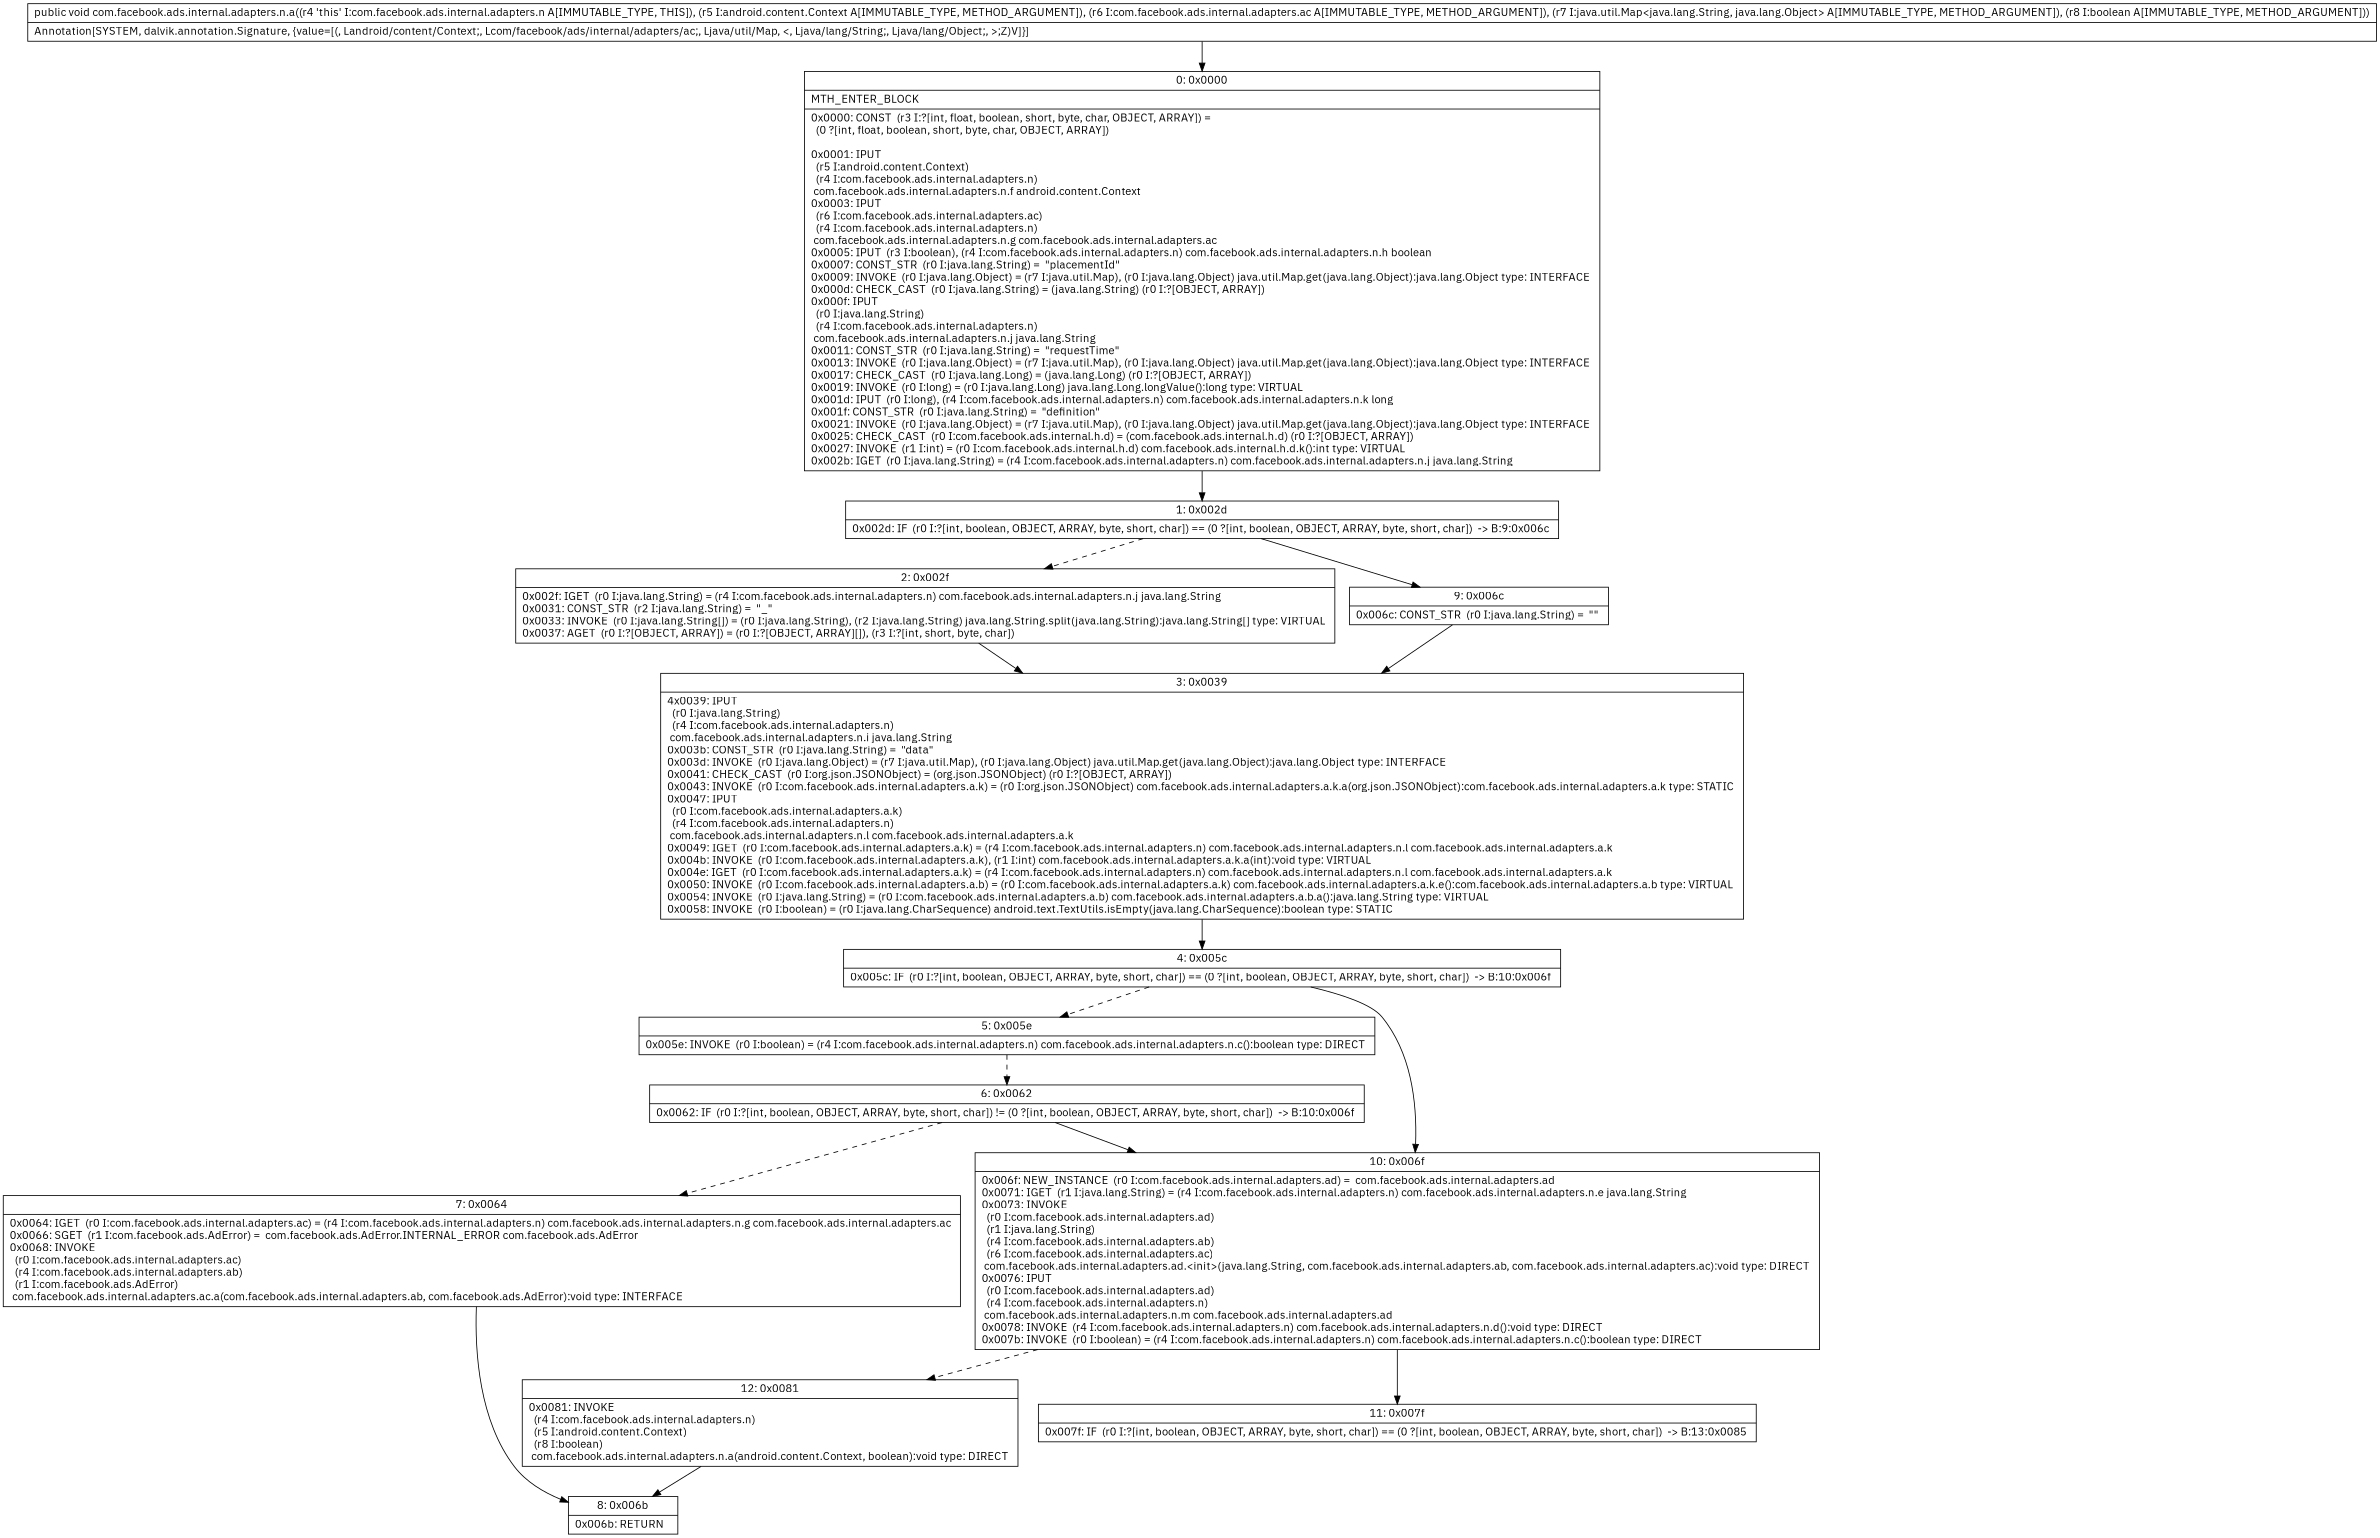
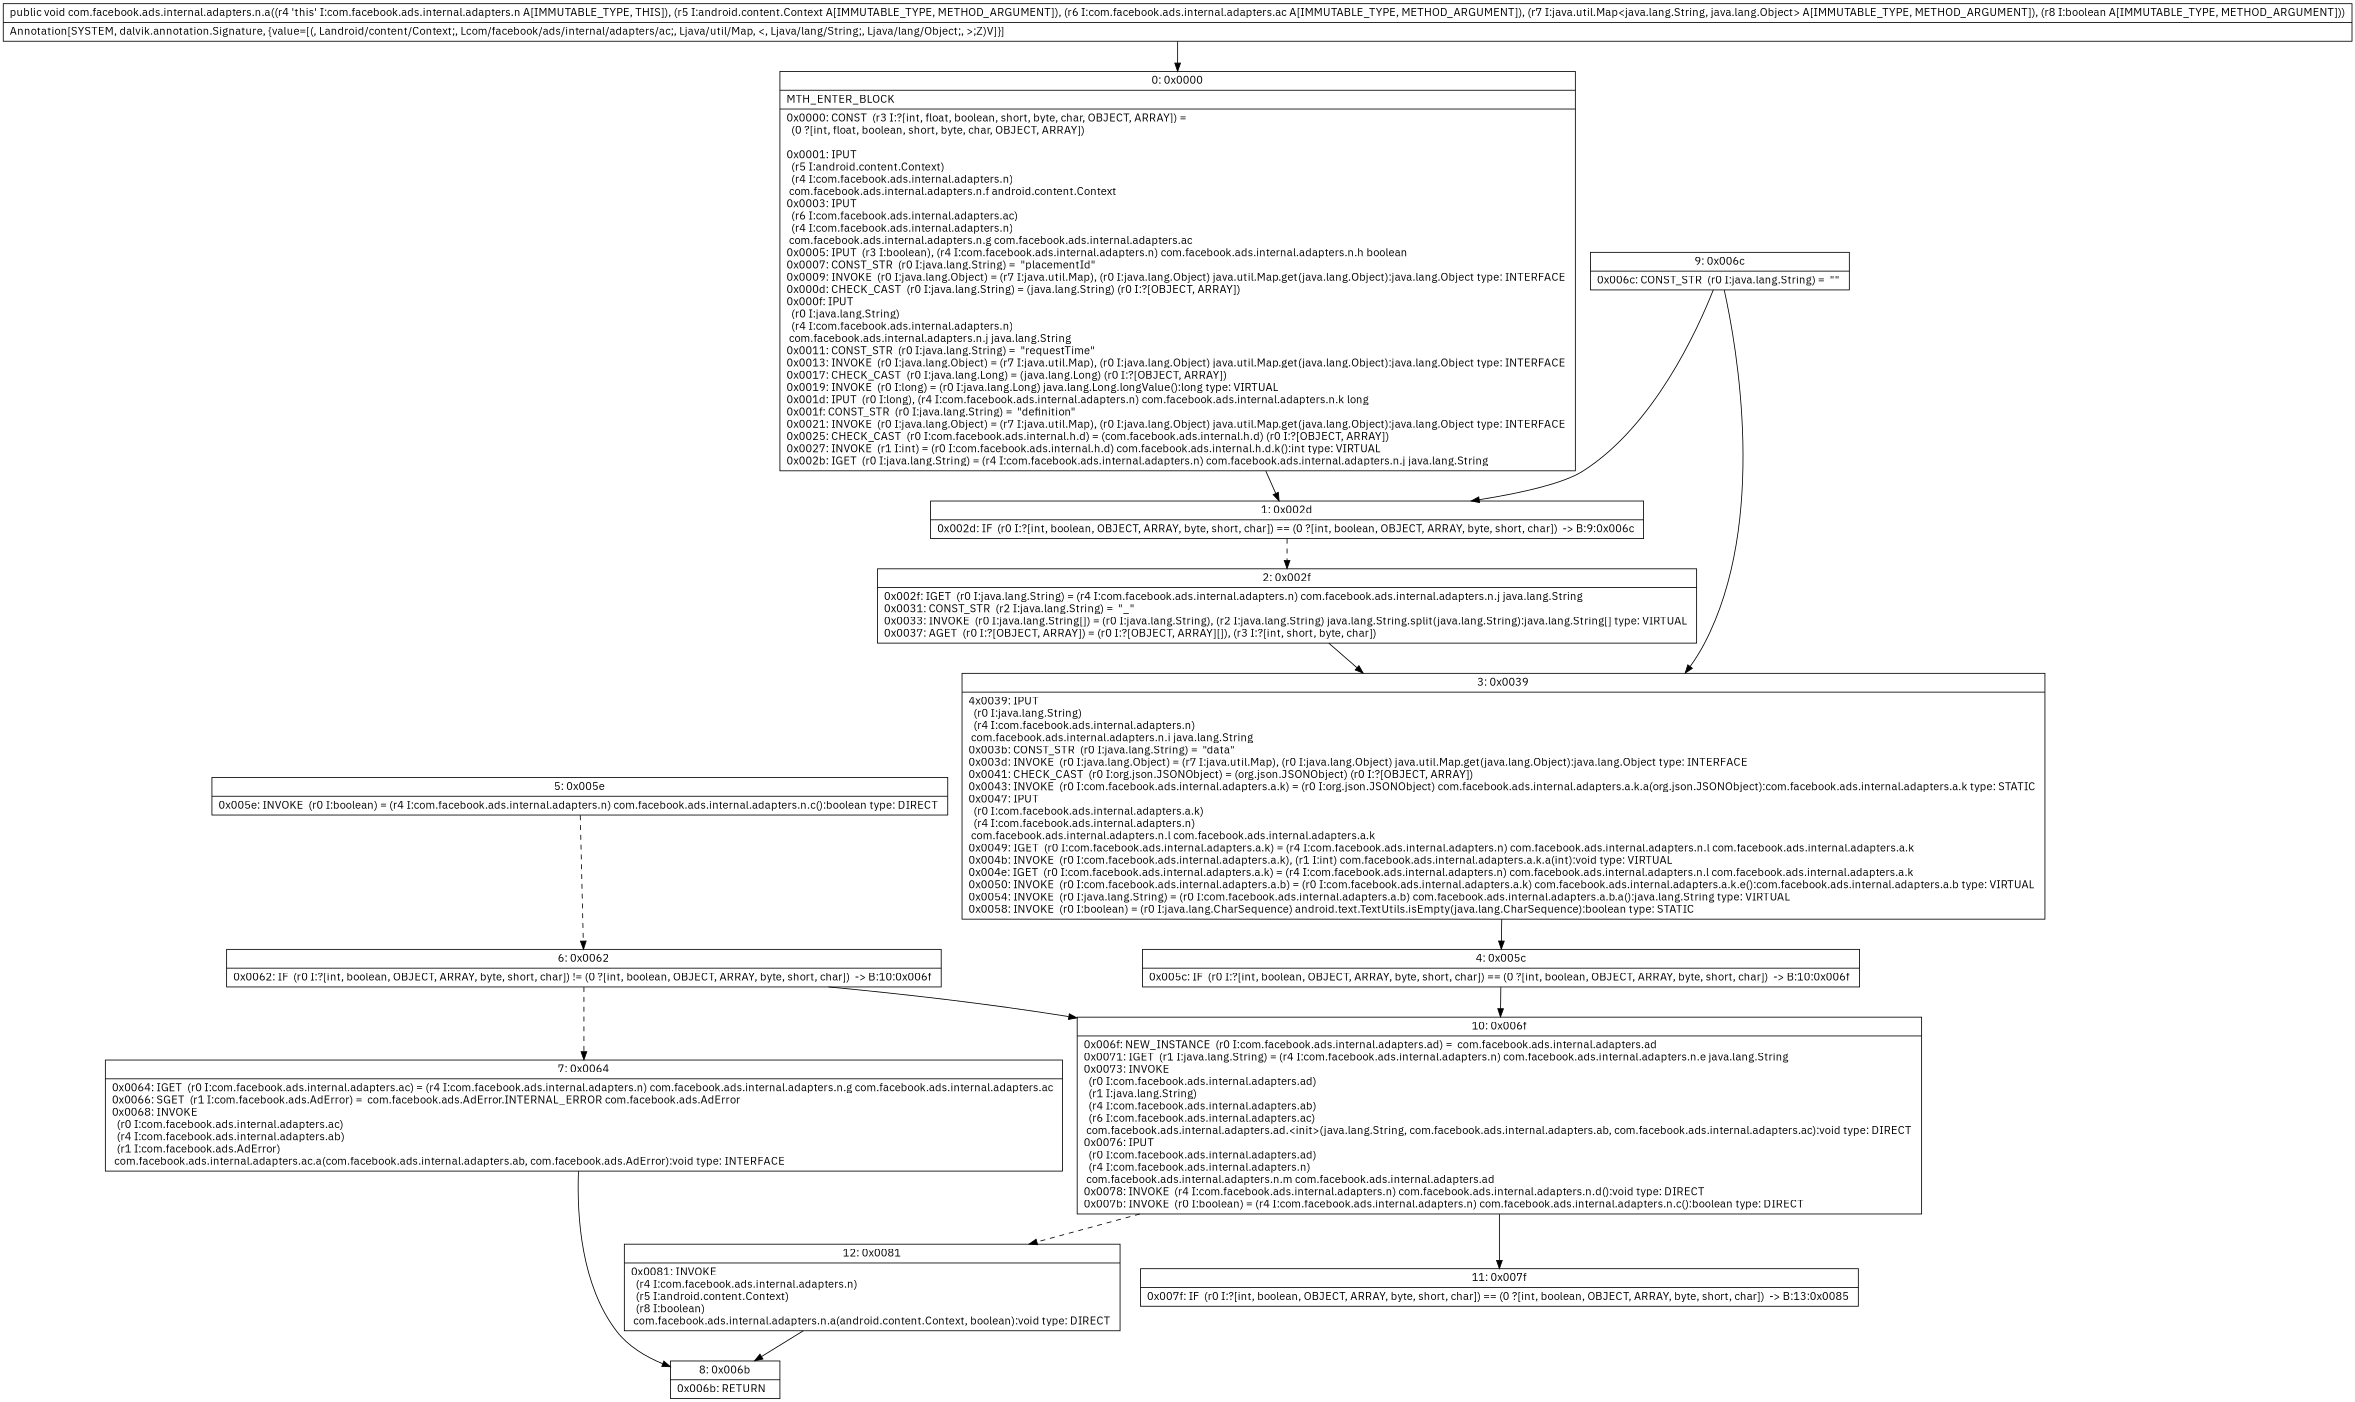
(1337, 562) -> (1628, 433)
(1109, 1001) -> none
